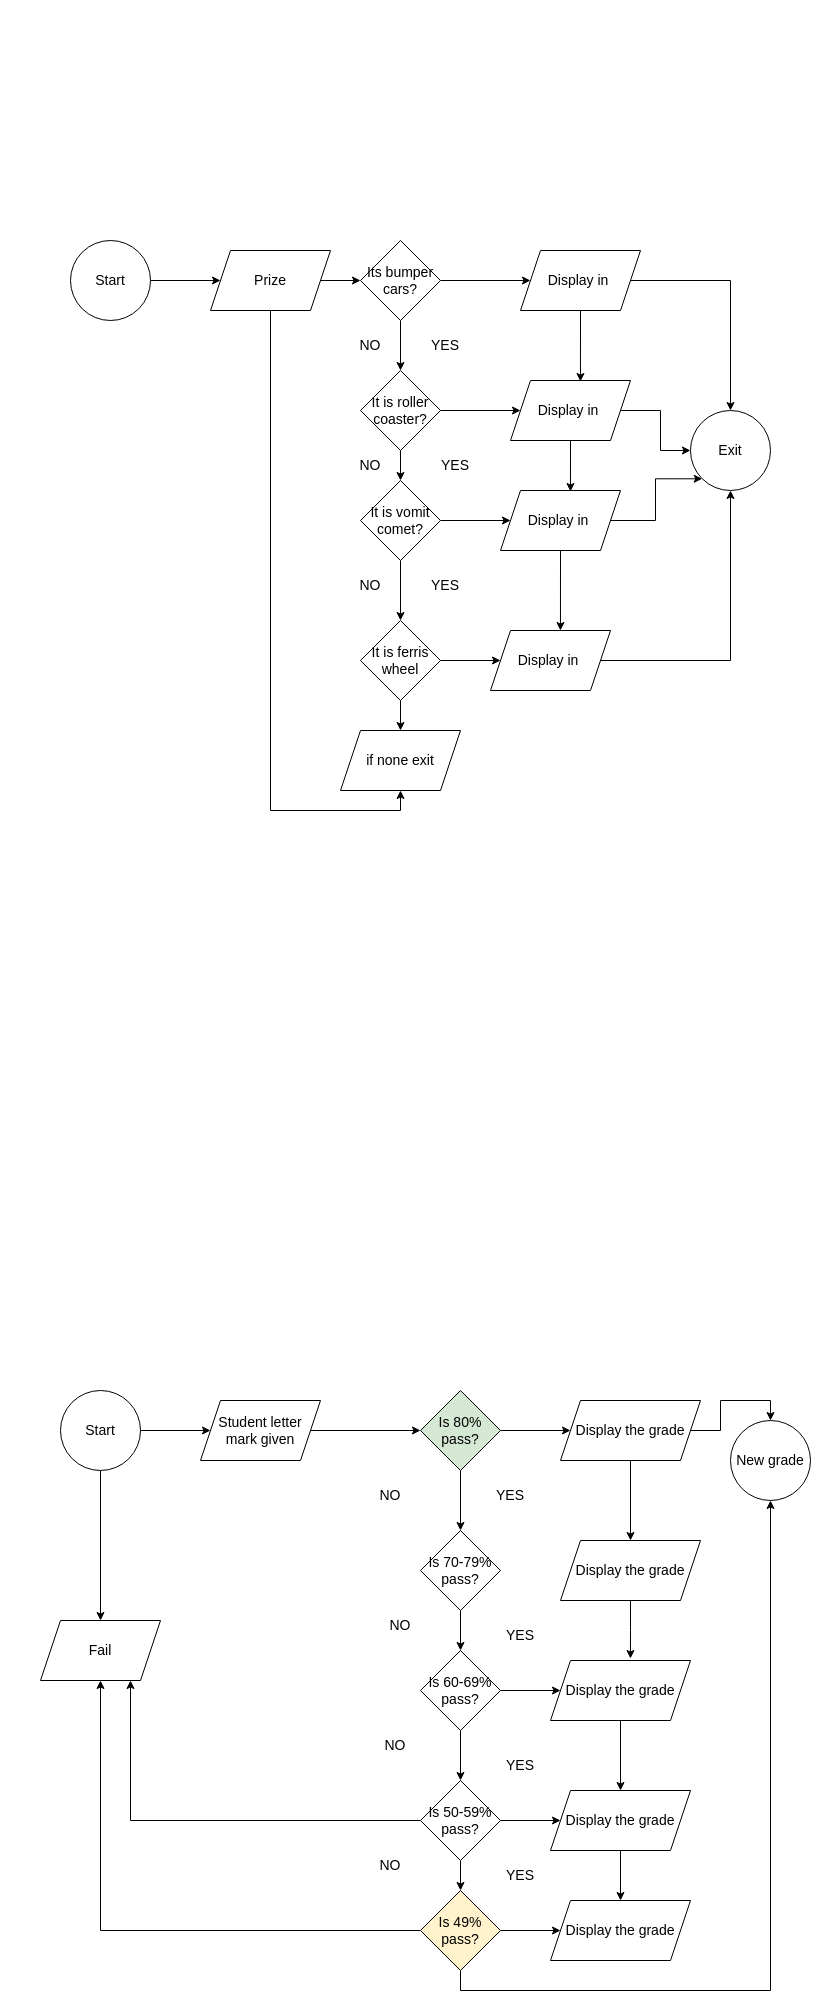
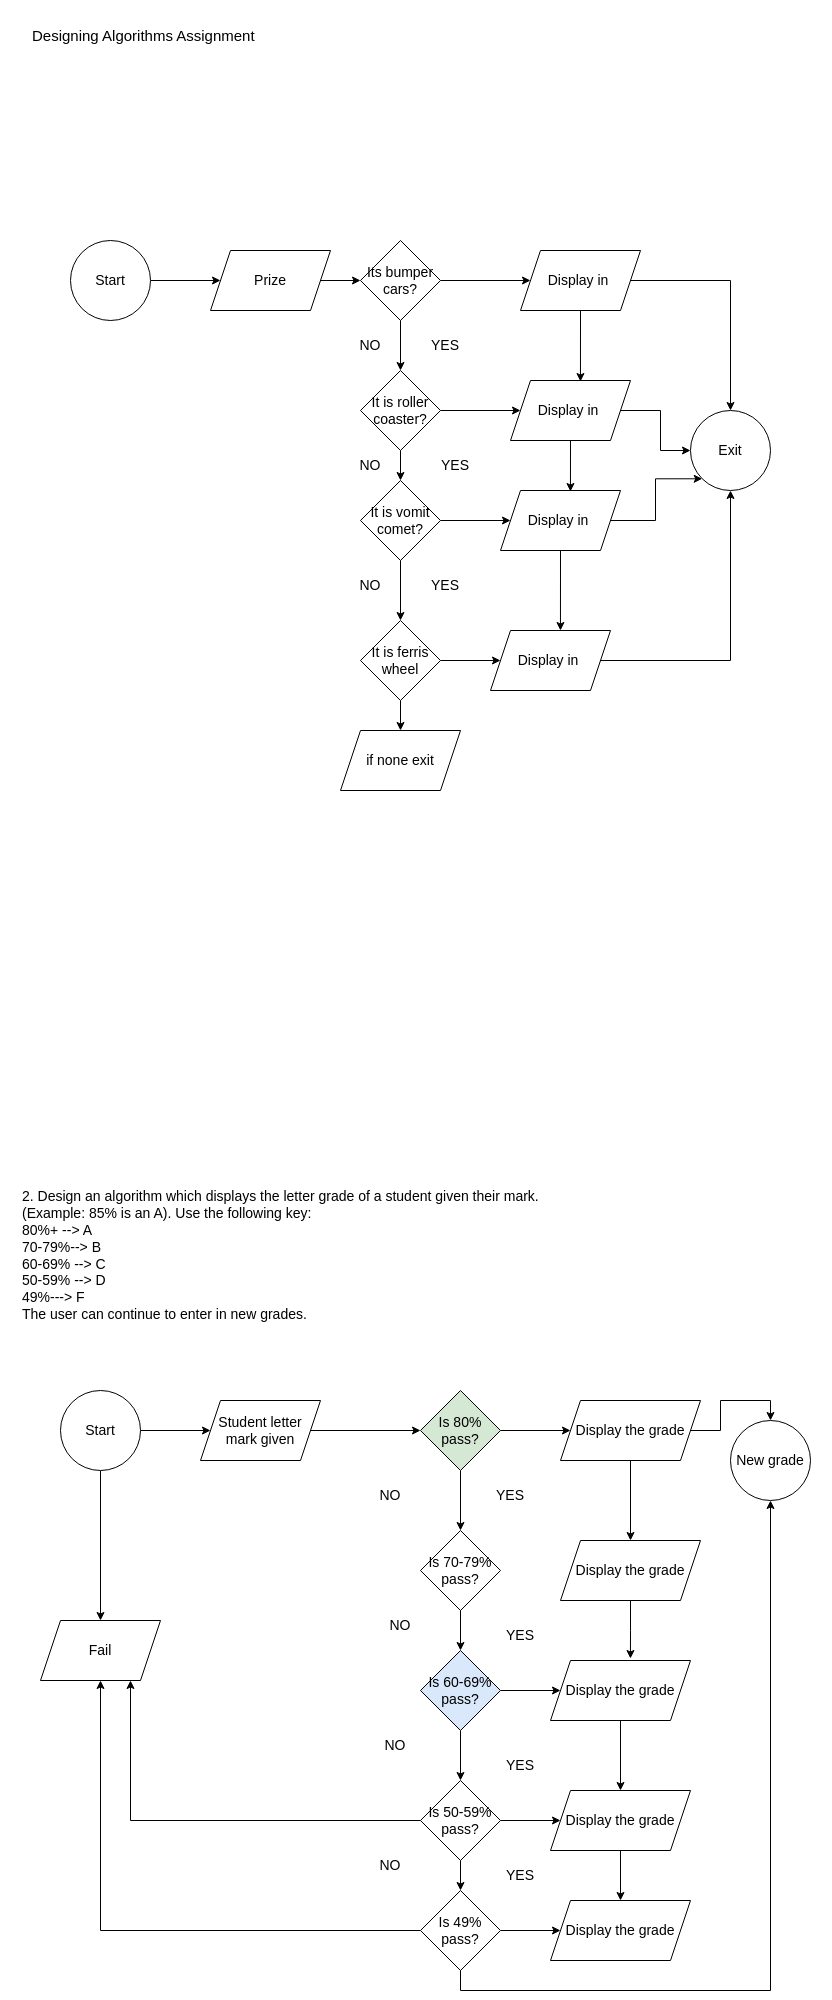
none -> (196, 41)
(271, 632) -> none
none -> (306, 1256)
(461, 1691) -> (461, 1691)
(461, 1931) -> (461, 1931)
